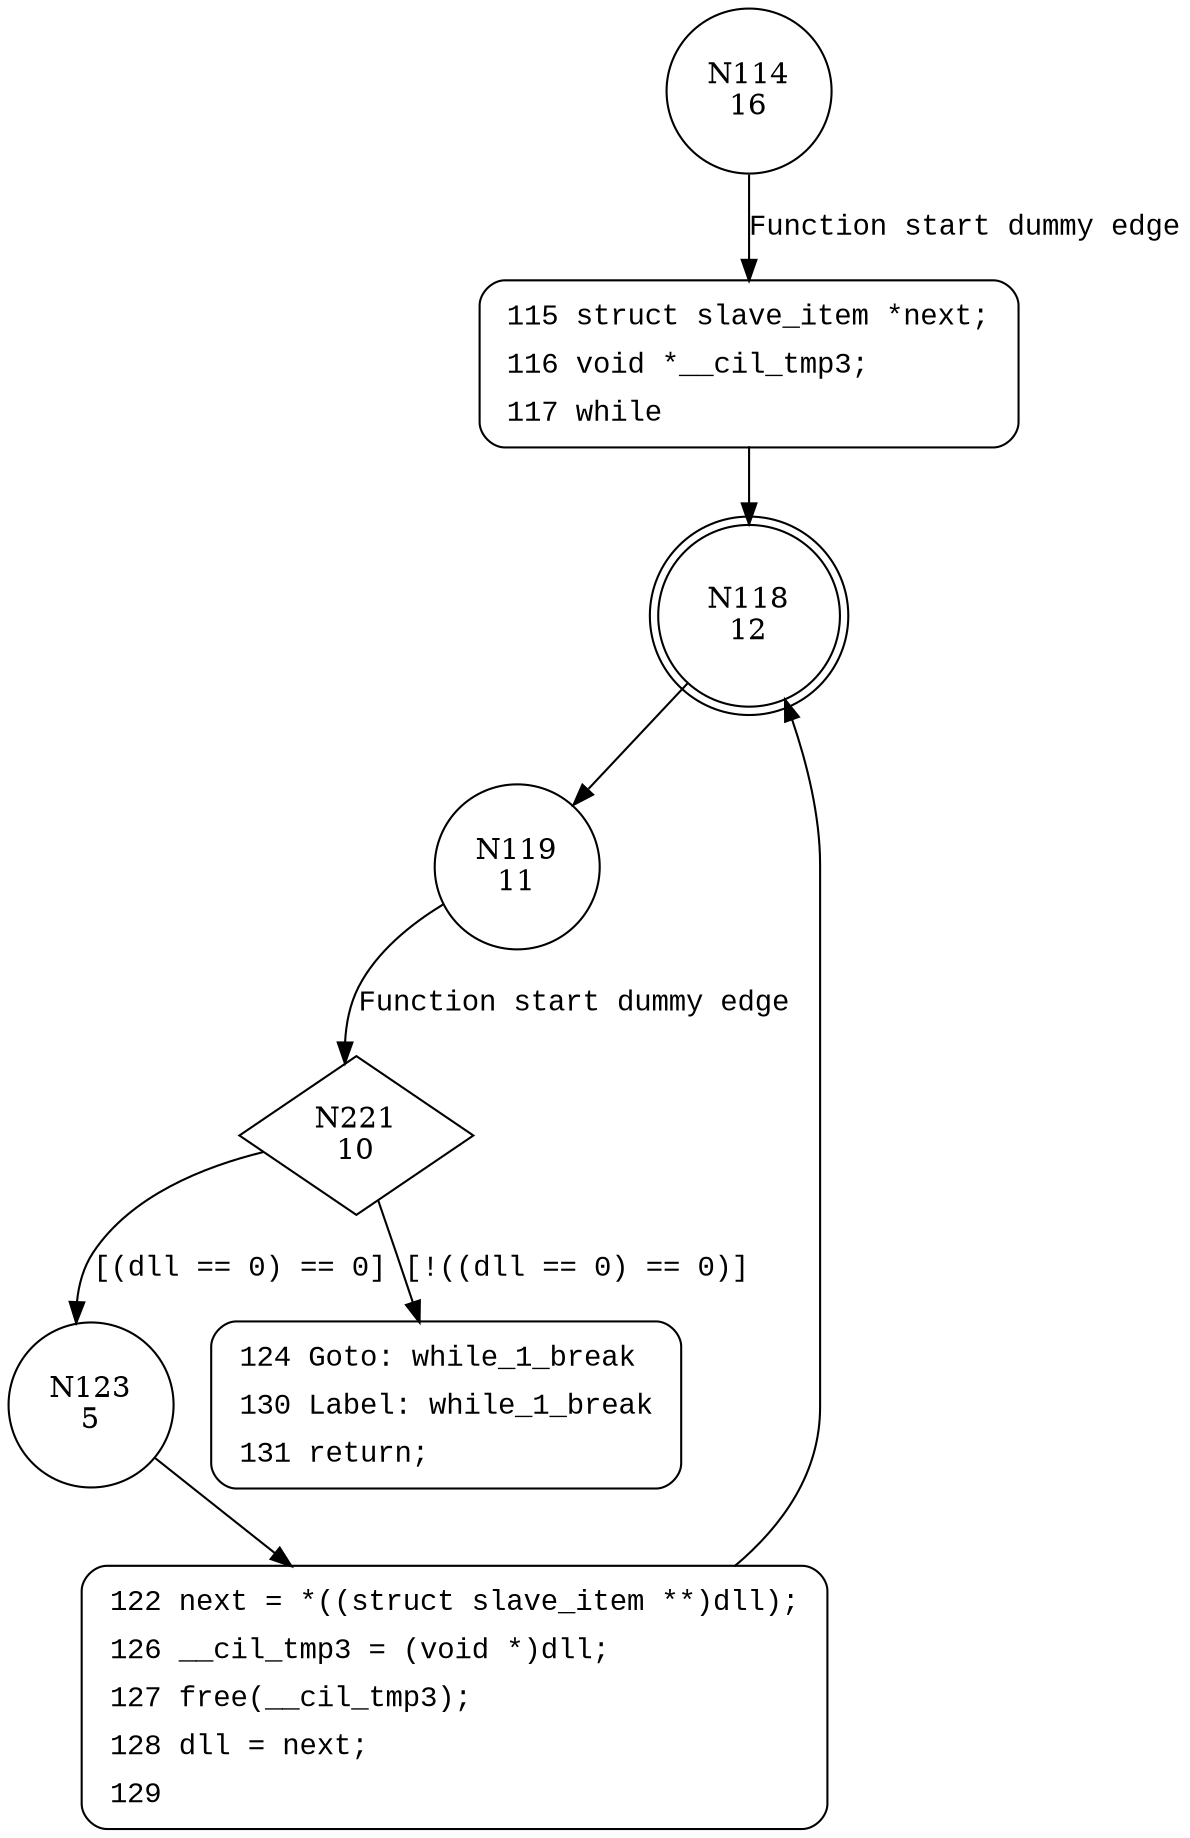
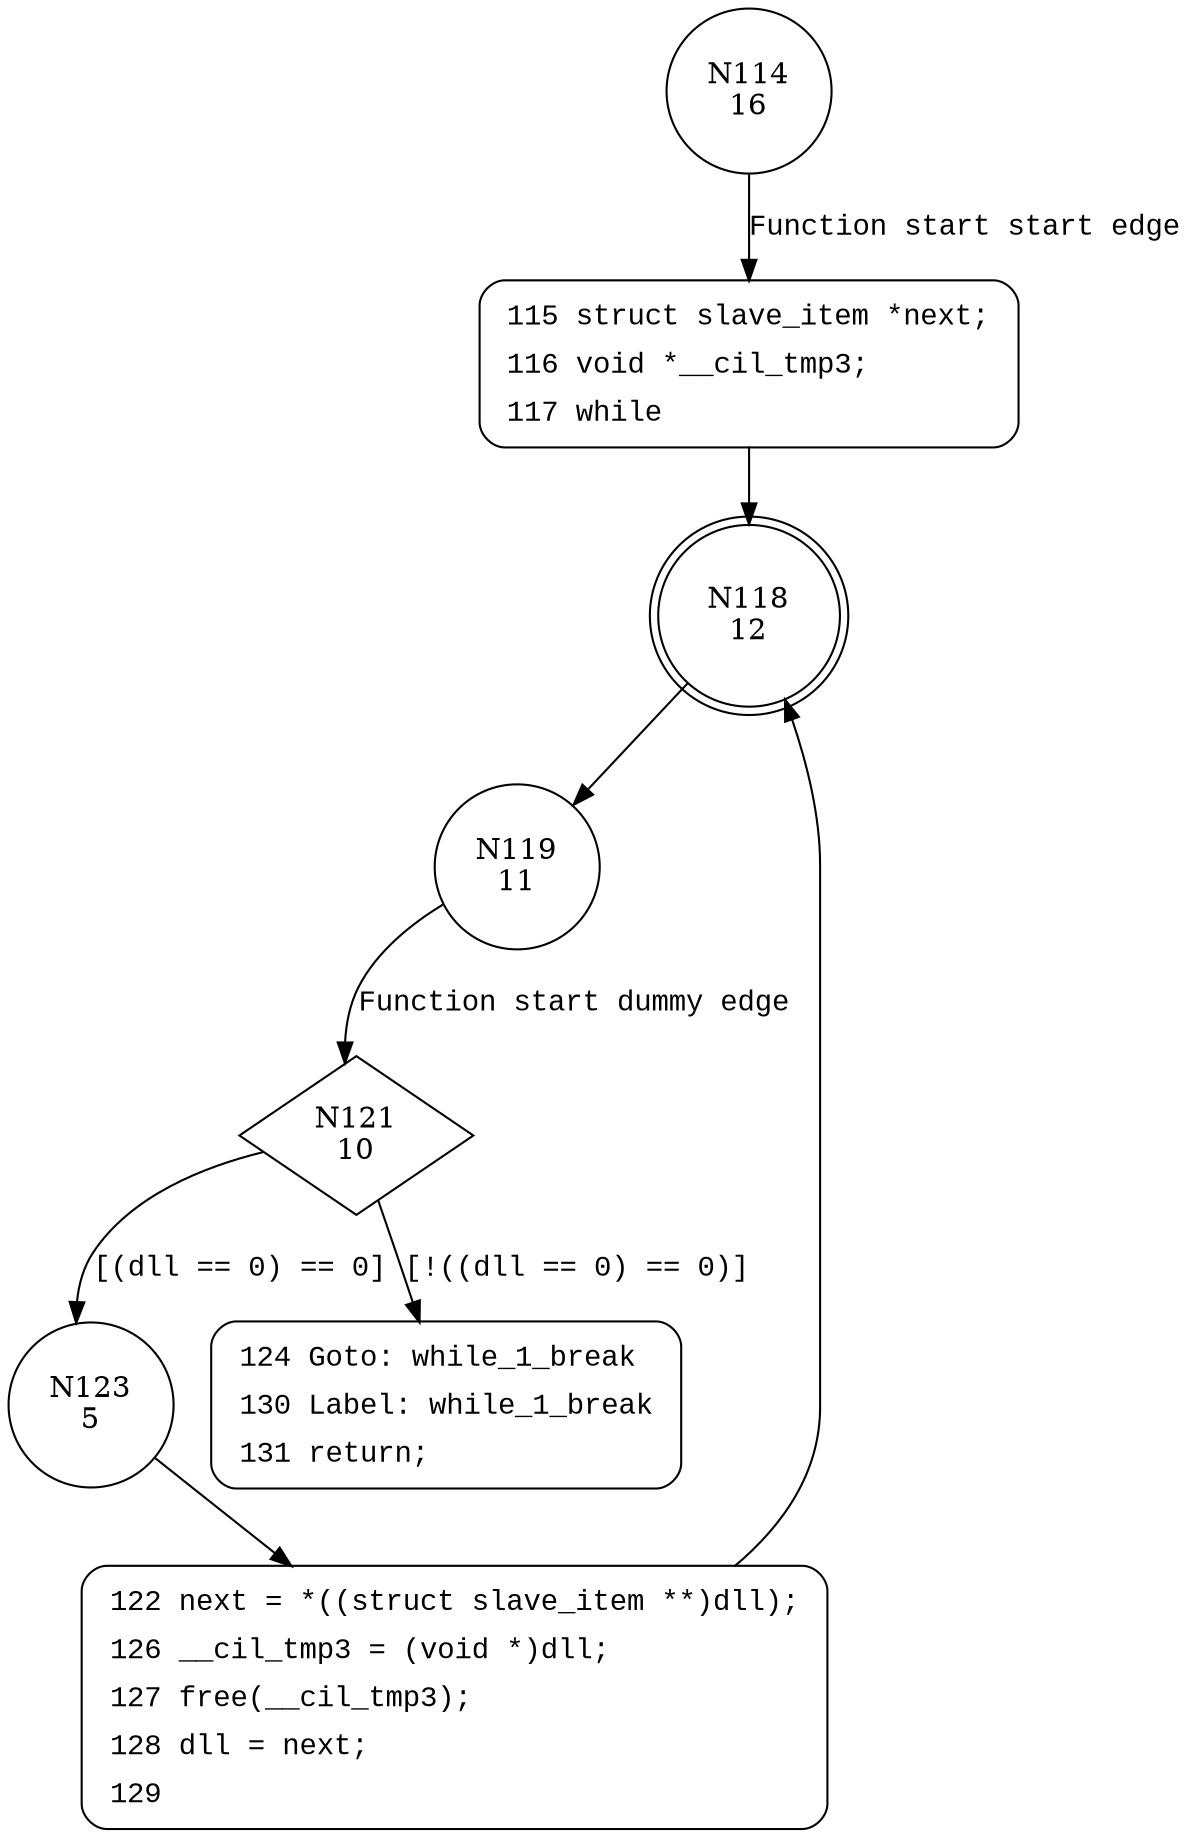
(965, 227) -> (965, 227)
(356, 1135) -> (356, 1135)
